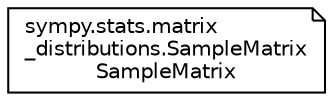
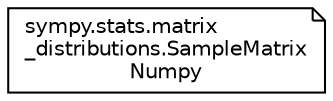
(167, 50) -> (167, 50)
